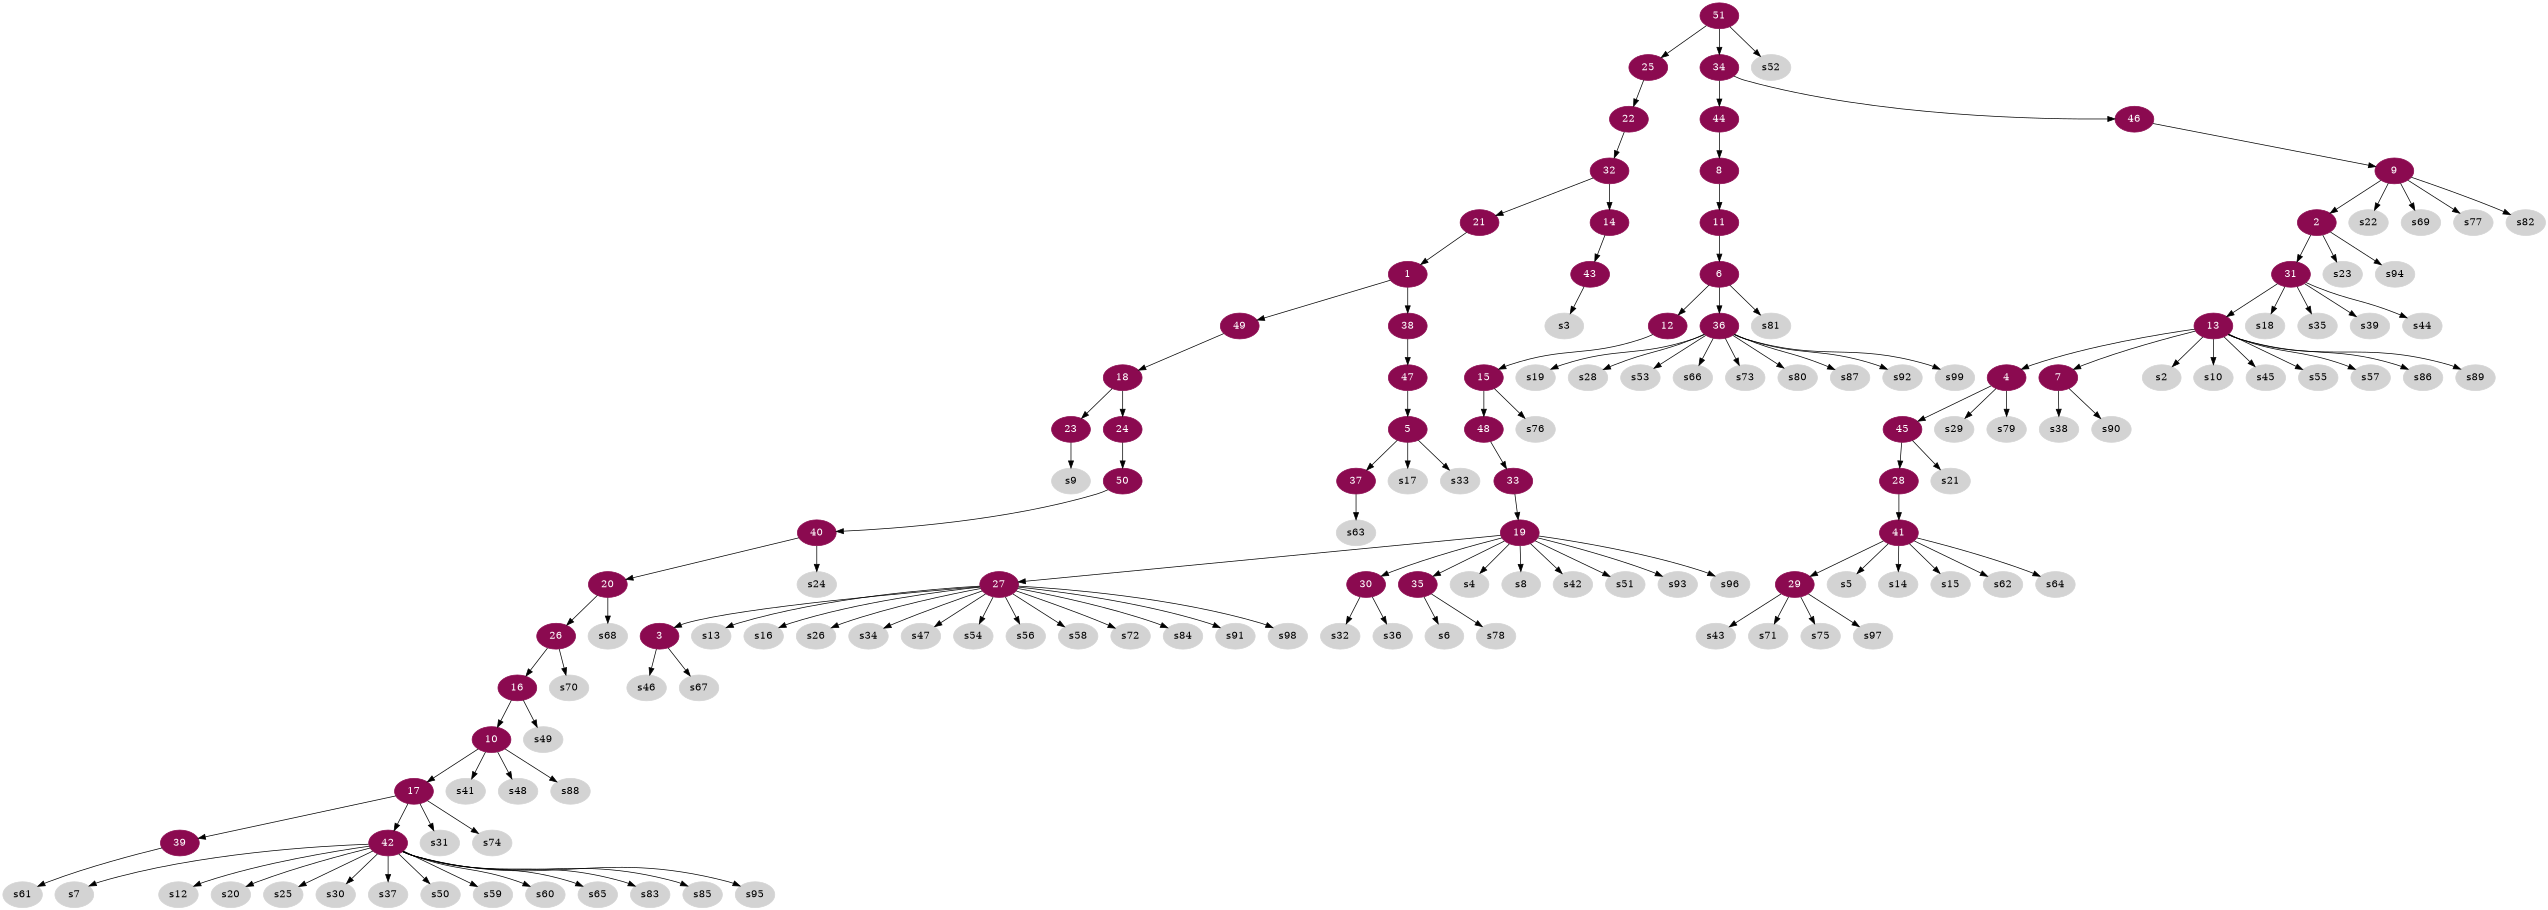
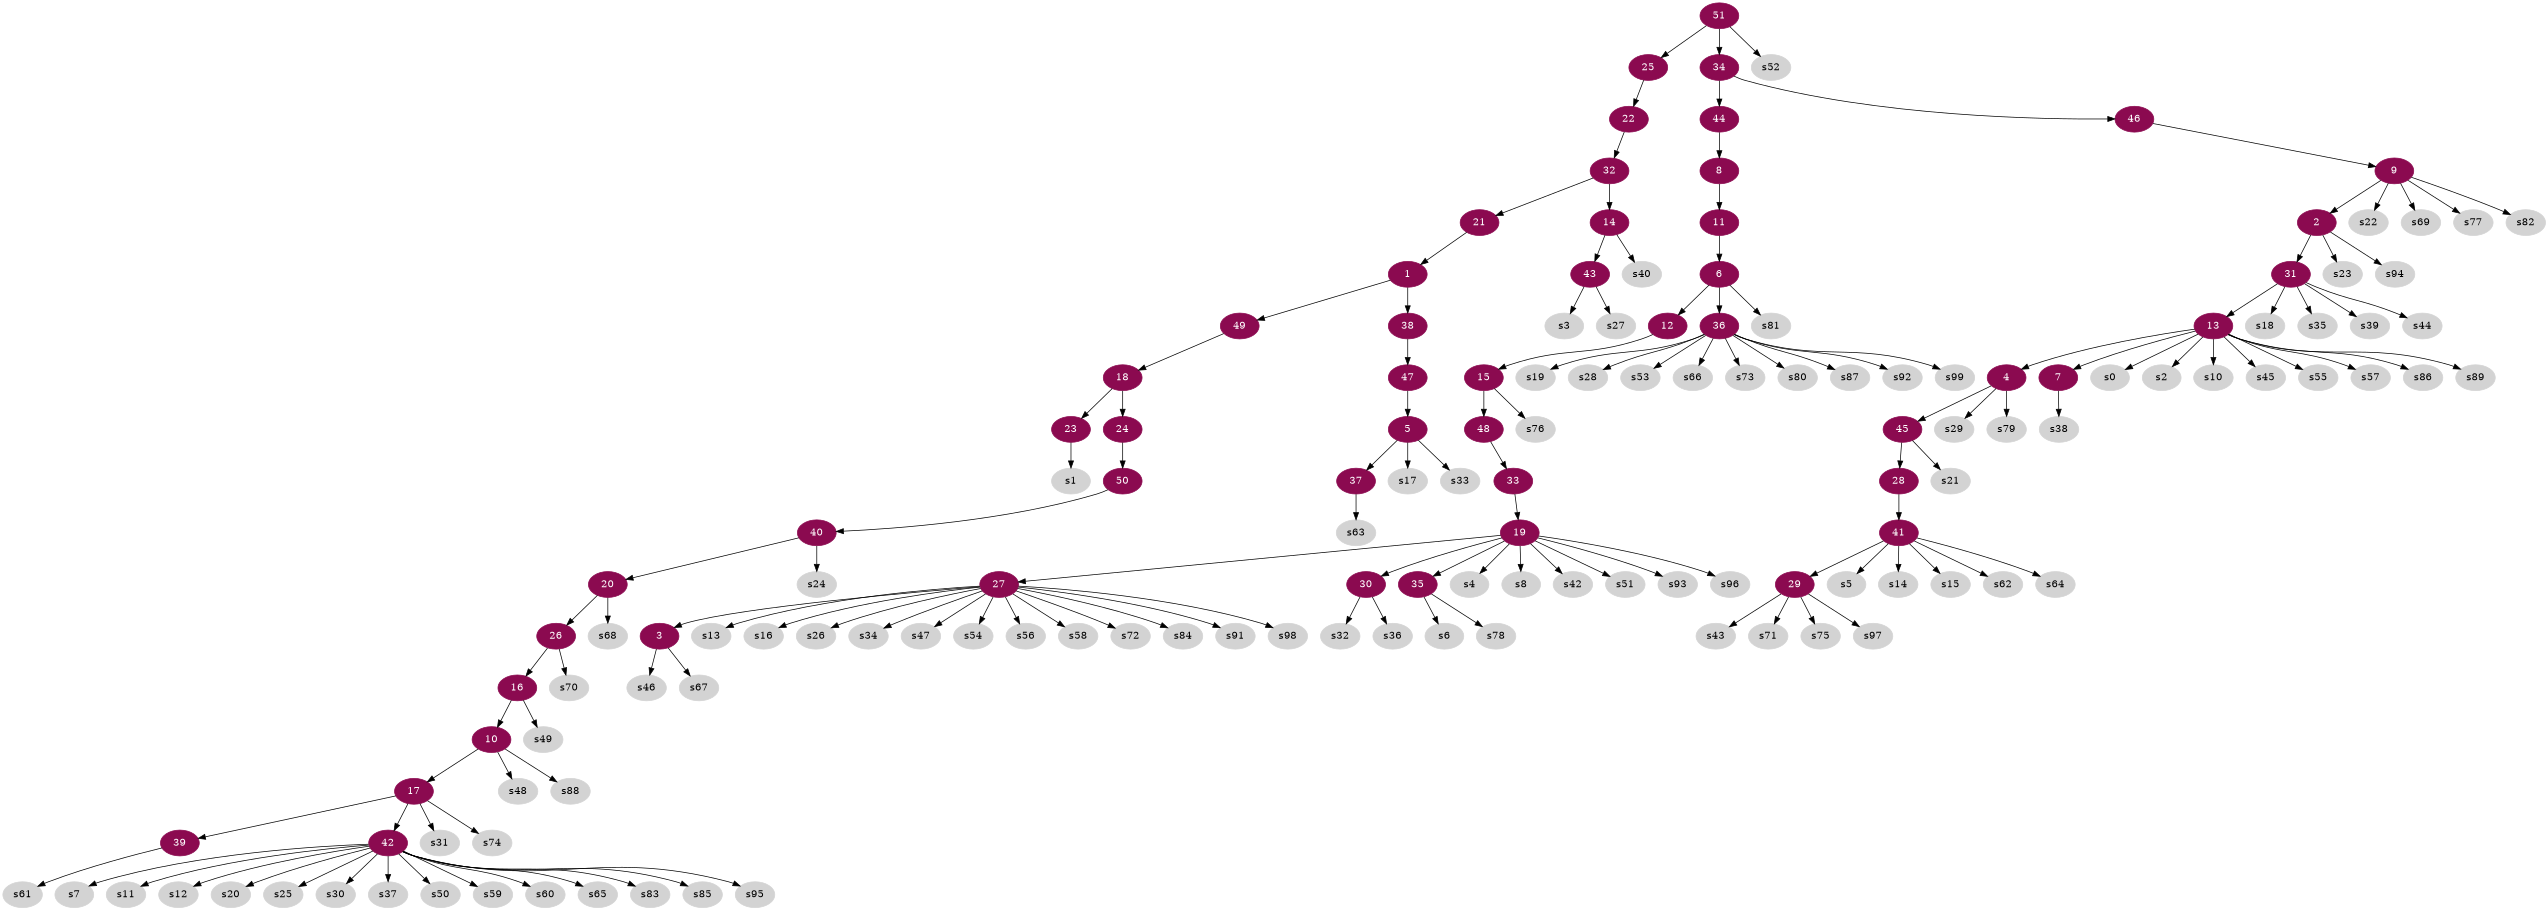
none -> (1642, 274)
none -> (1616, 326)
none -> (2110, 378)
(2111, 429) -> none
(1071, 481) -> (1071, 481)
(466, 791) -> none
none -> (126, 895)
